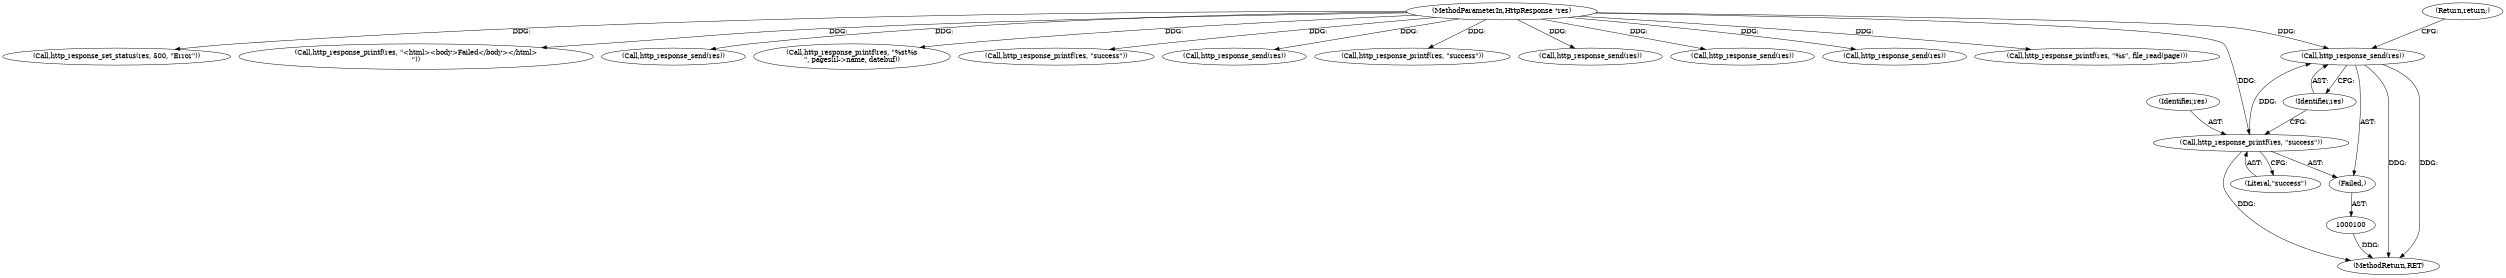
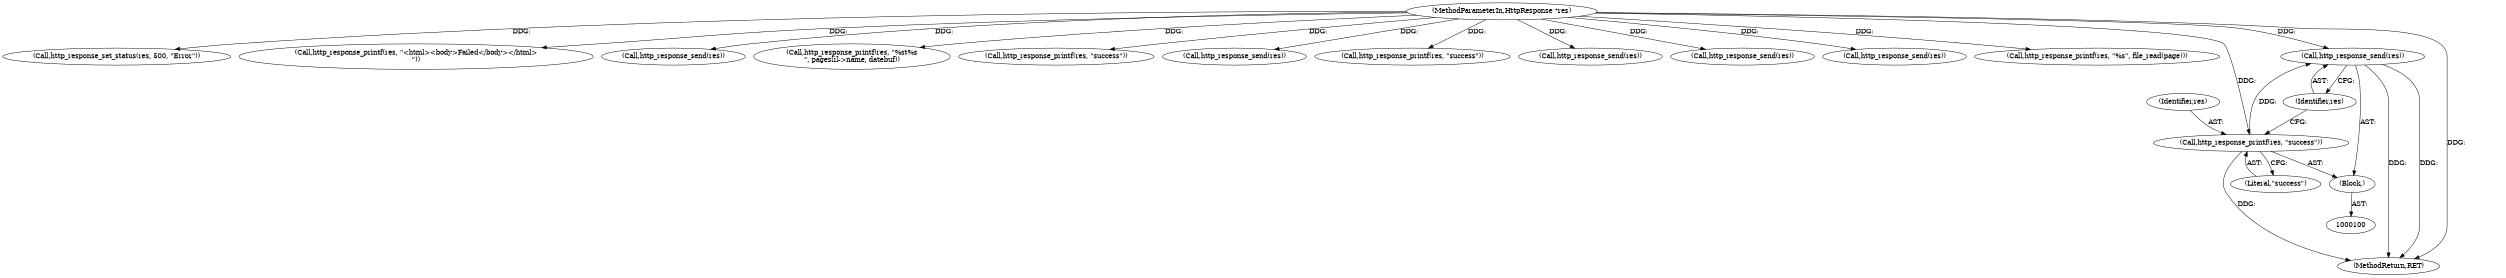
(2463, 11) -> none
(2352, 184) -> (2352, 184)
(2359, 246) -> (2241, 25)
